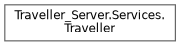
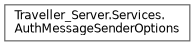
(90, 23) -> (97, 23)
